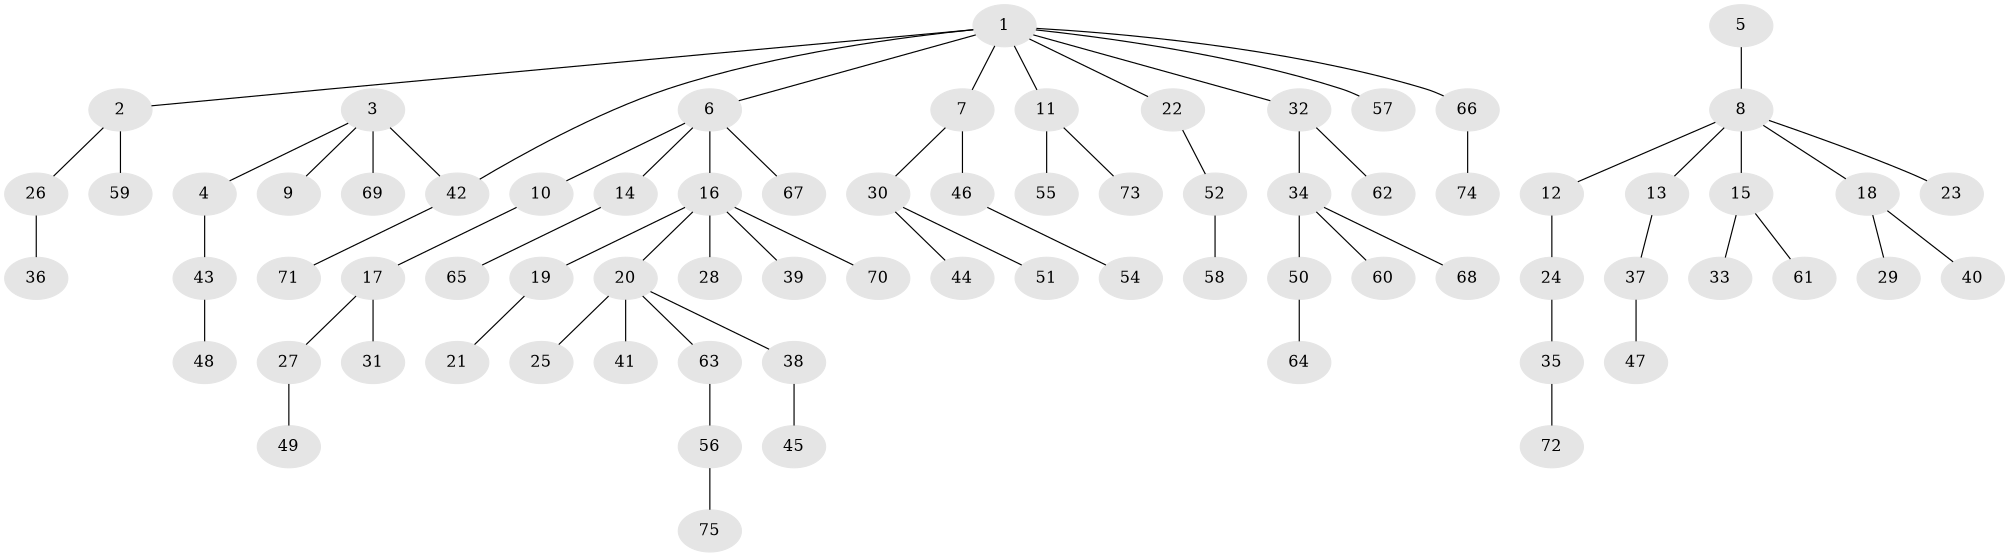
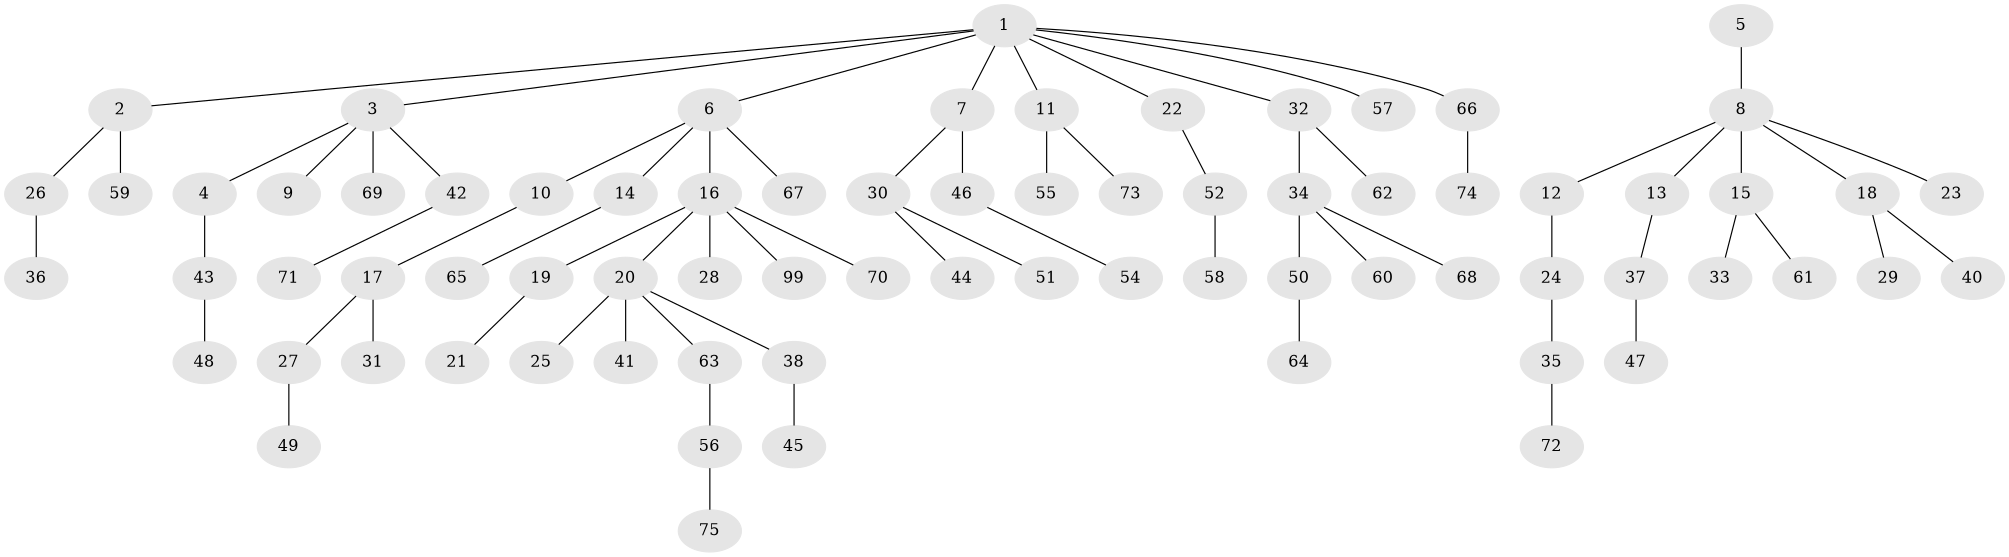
(717, 74) -> (689, 68)
(794, 278) -> (794, 278)
